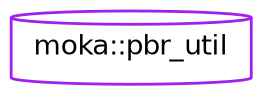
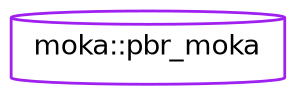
(131, 48) -> (148, 48)
